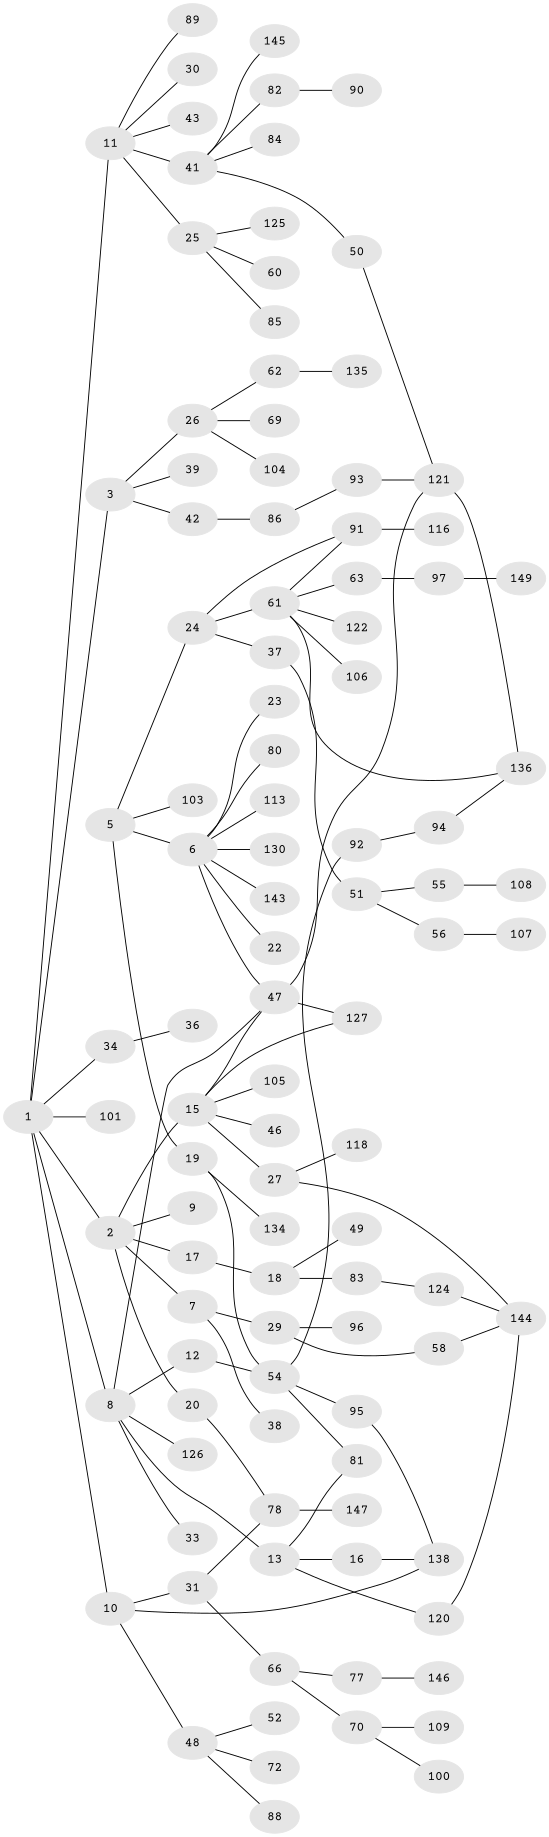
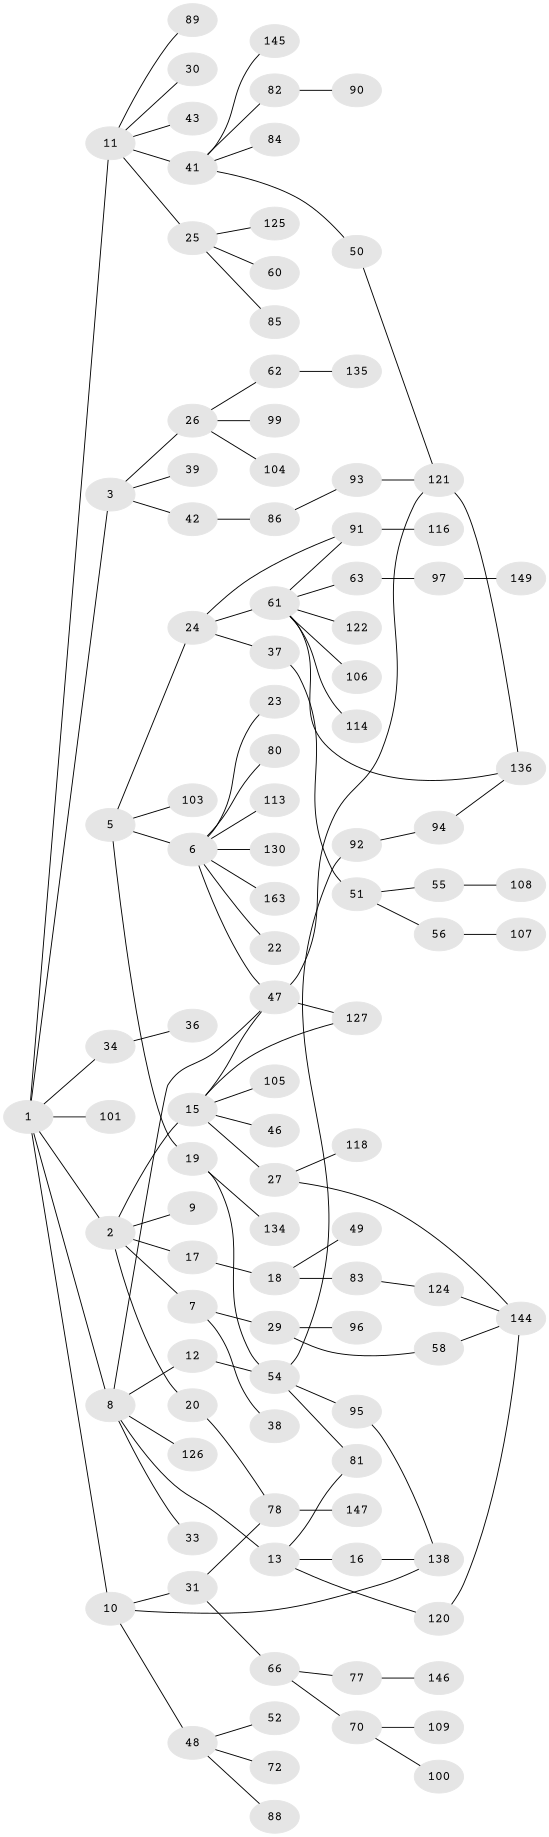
(275, 421) -> (275, 421)
none -> (357, 726)
(275, 899) -> (275, 899)
